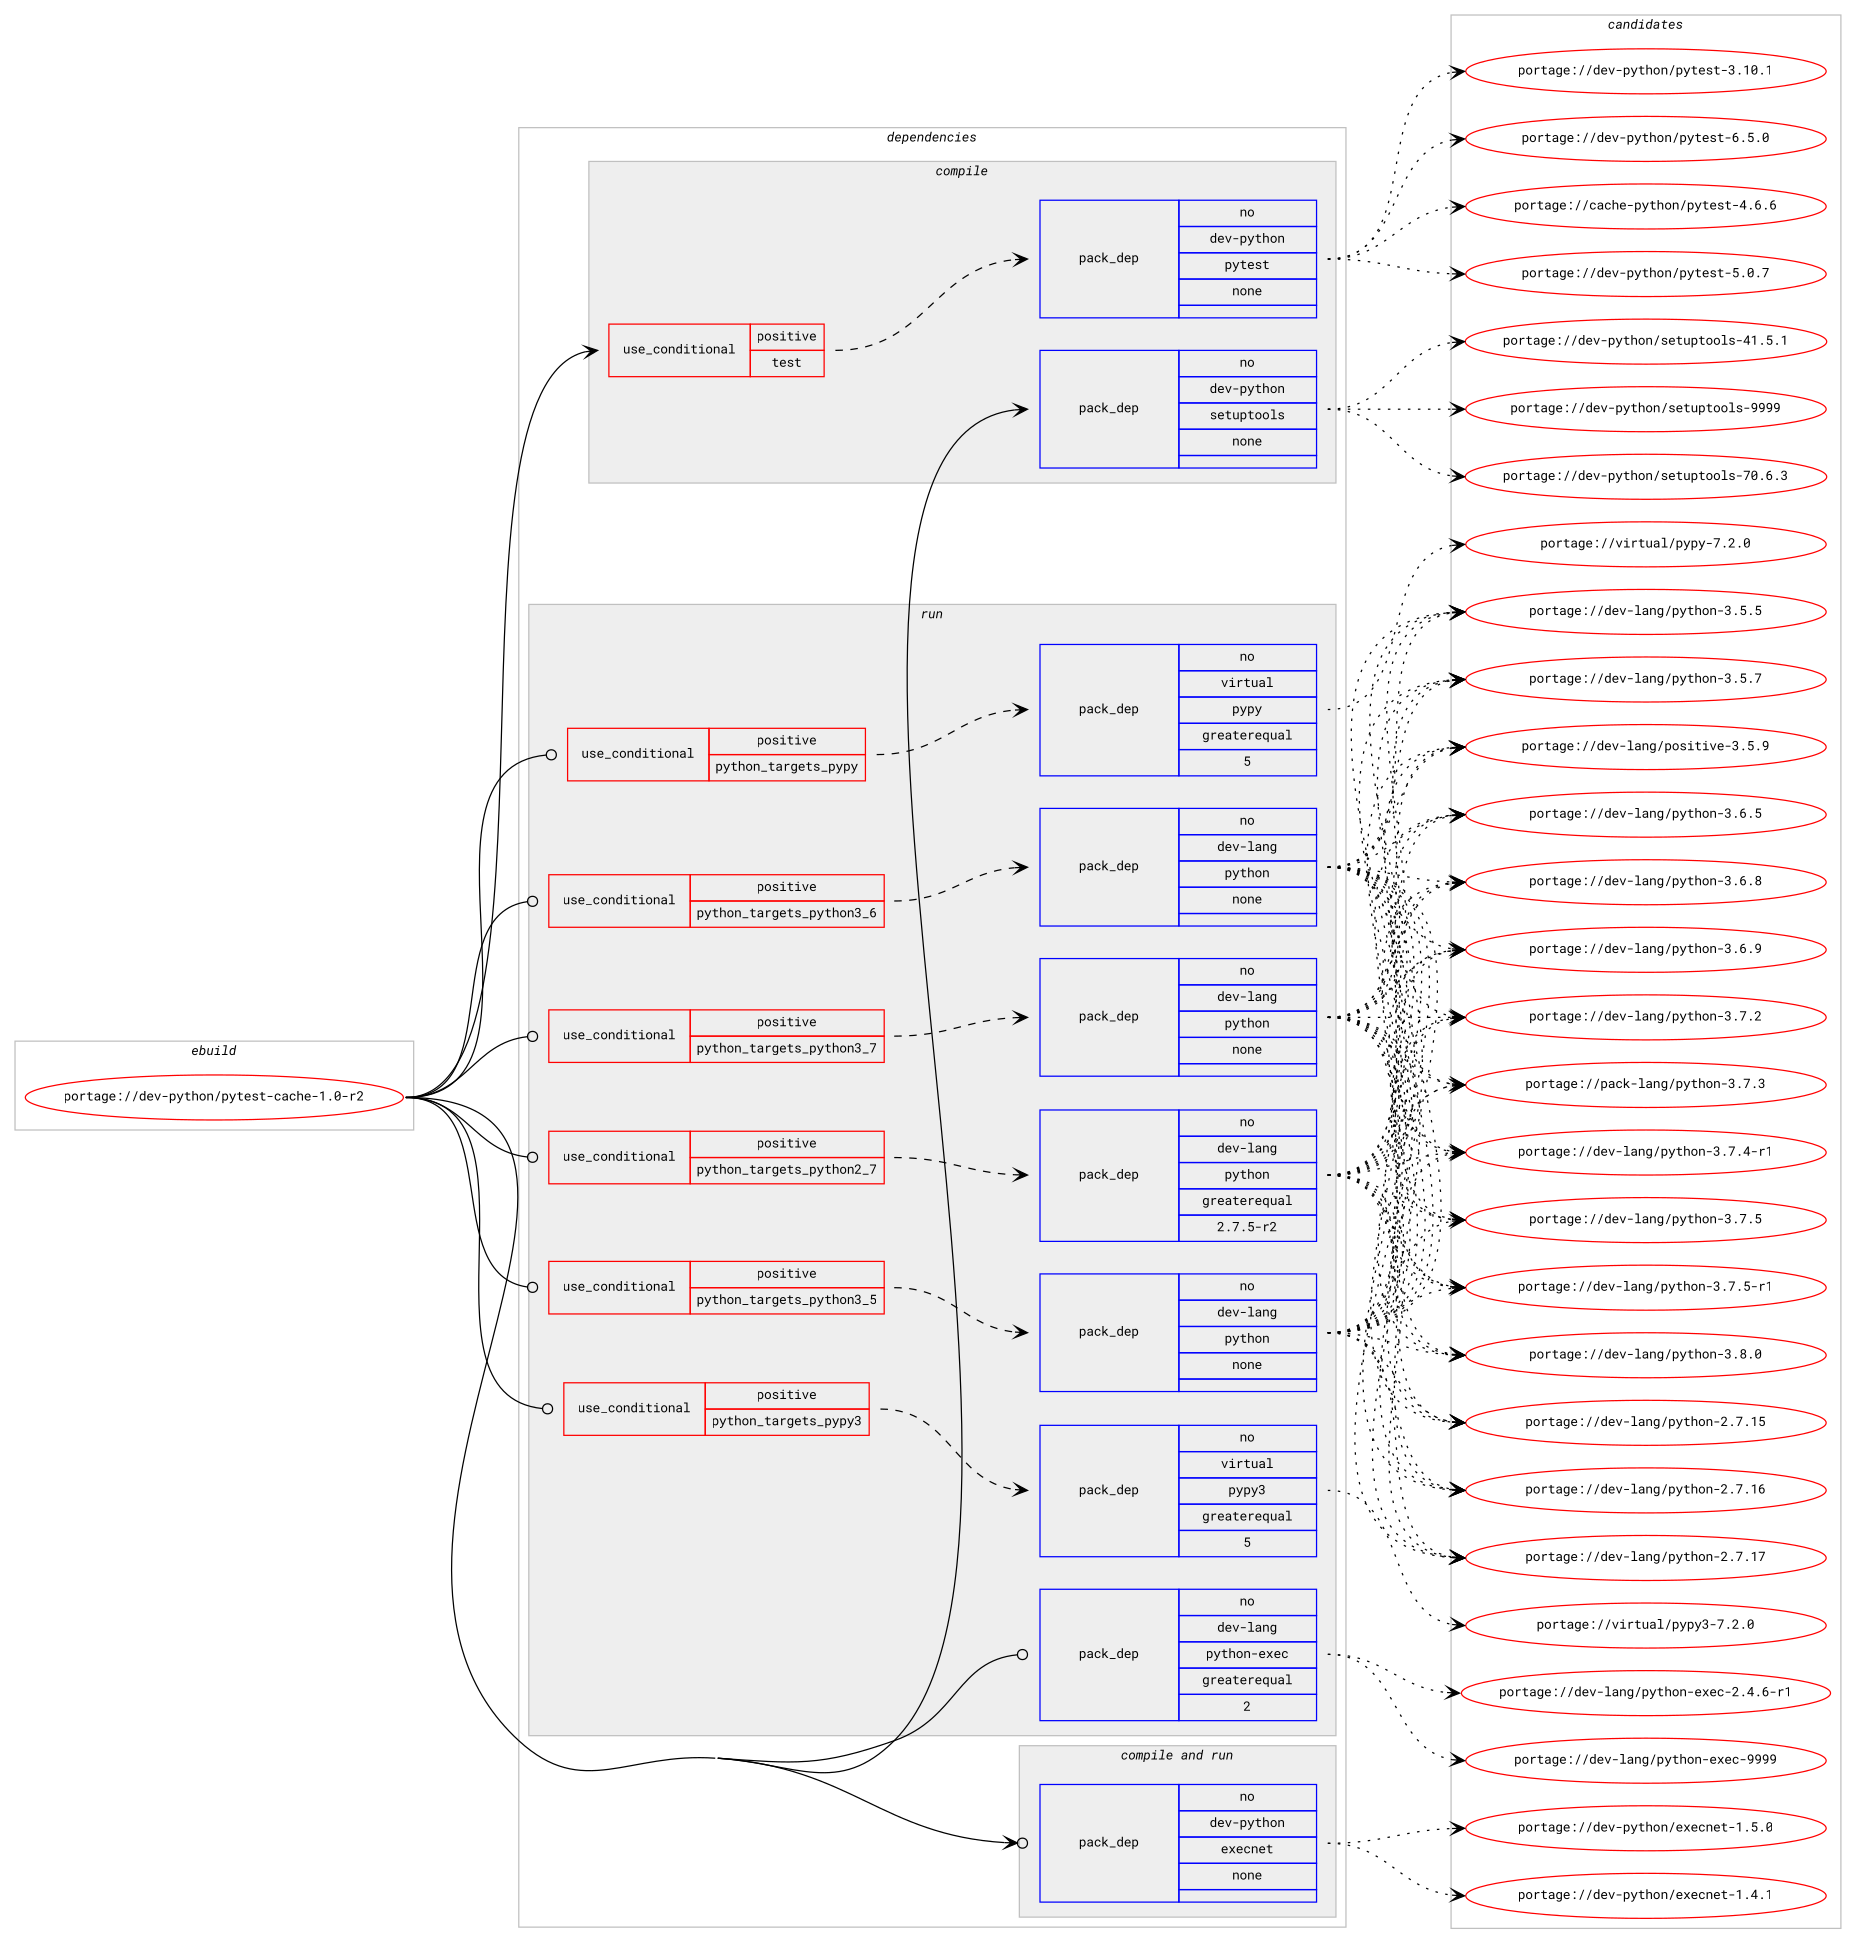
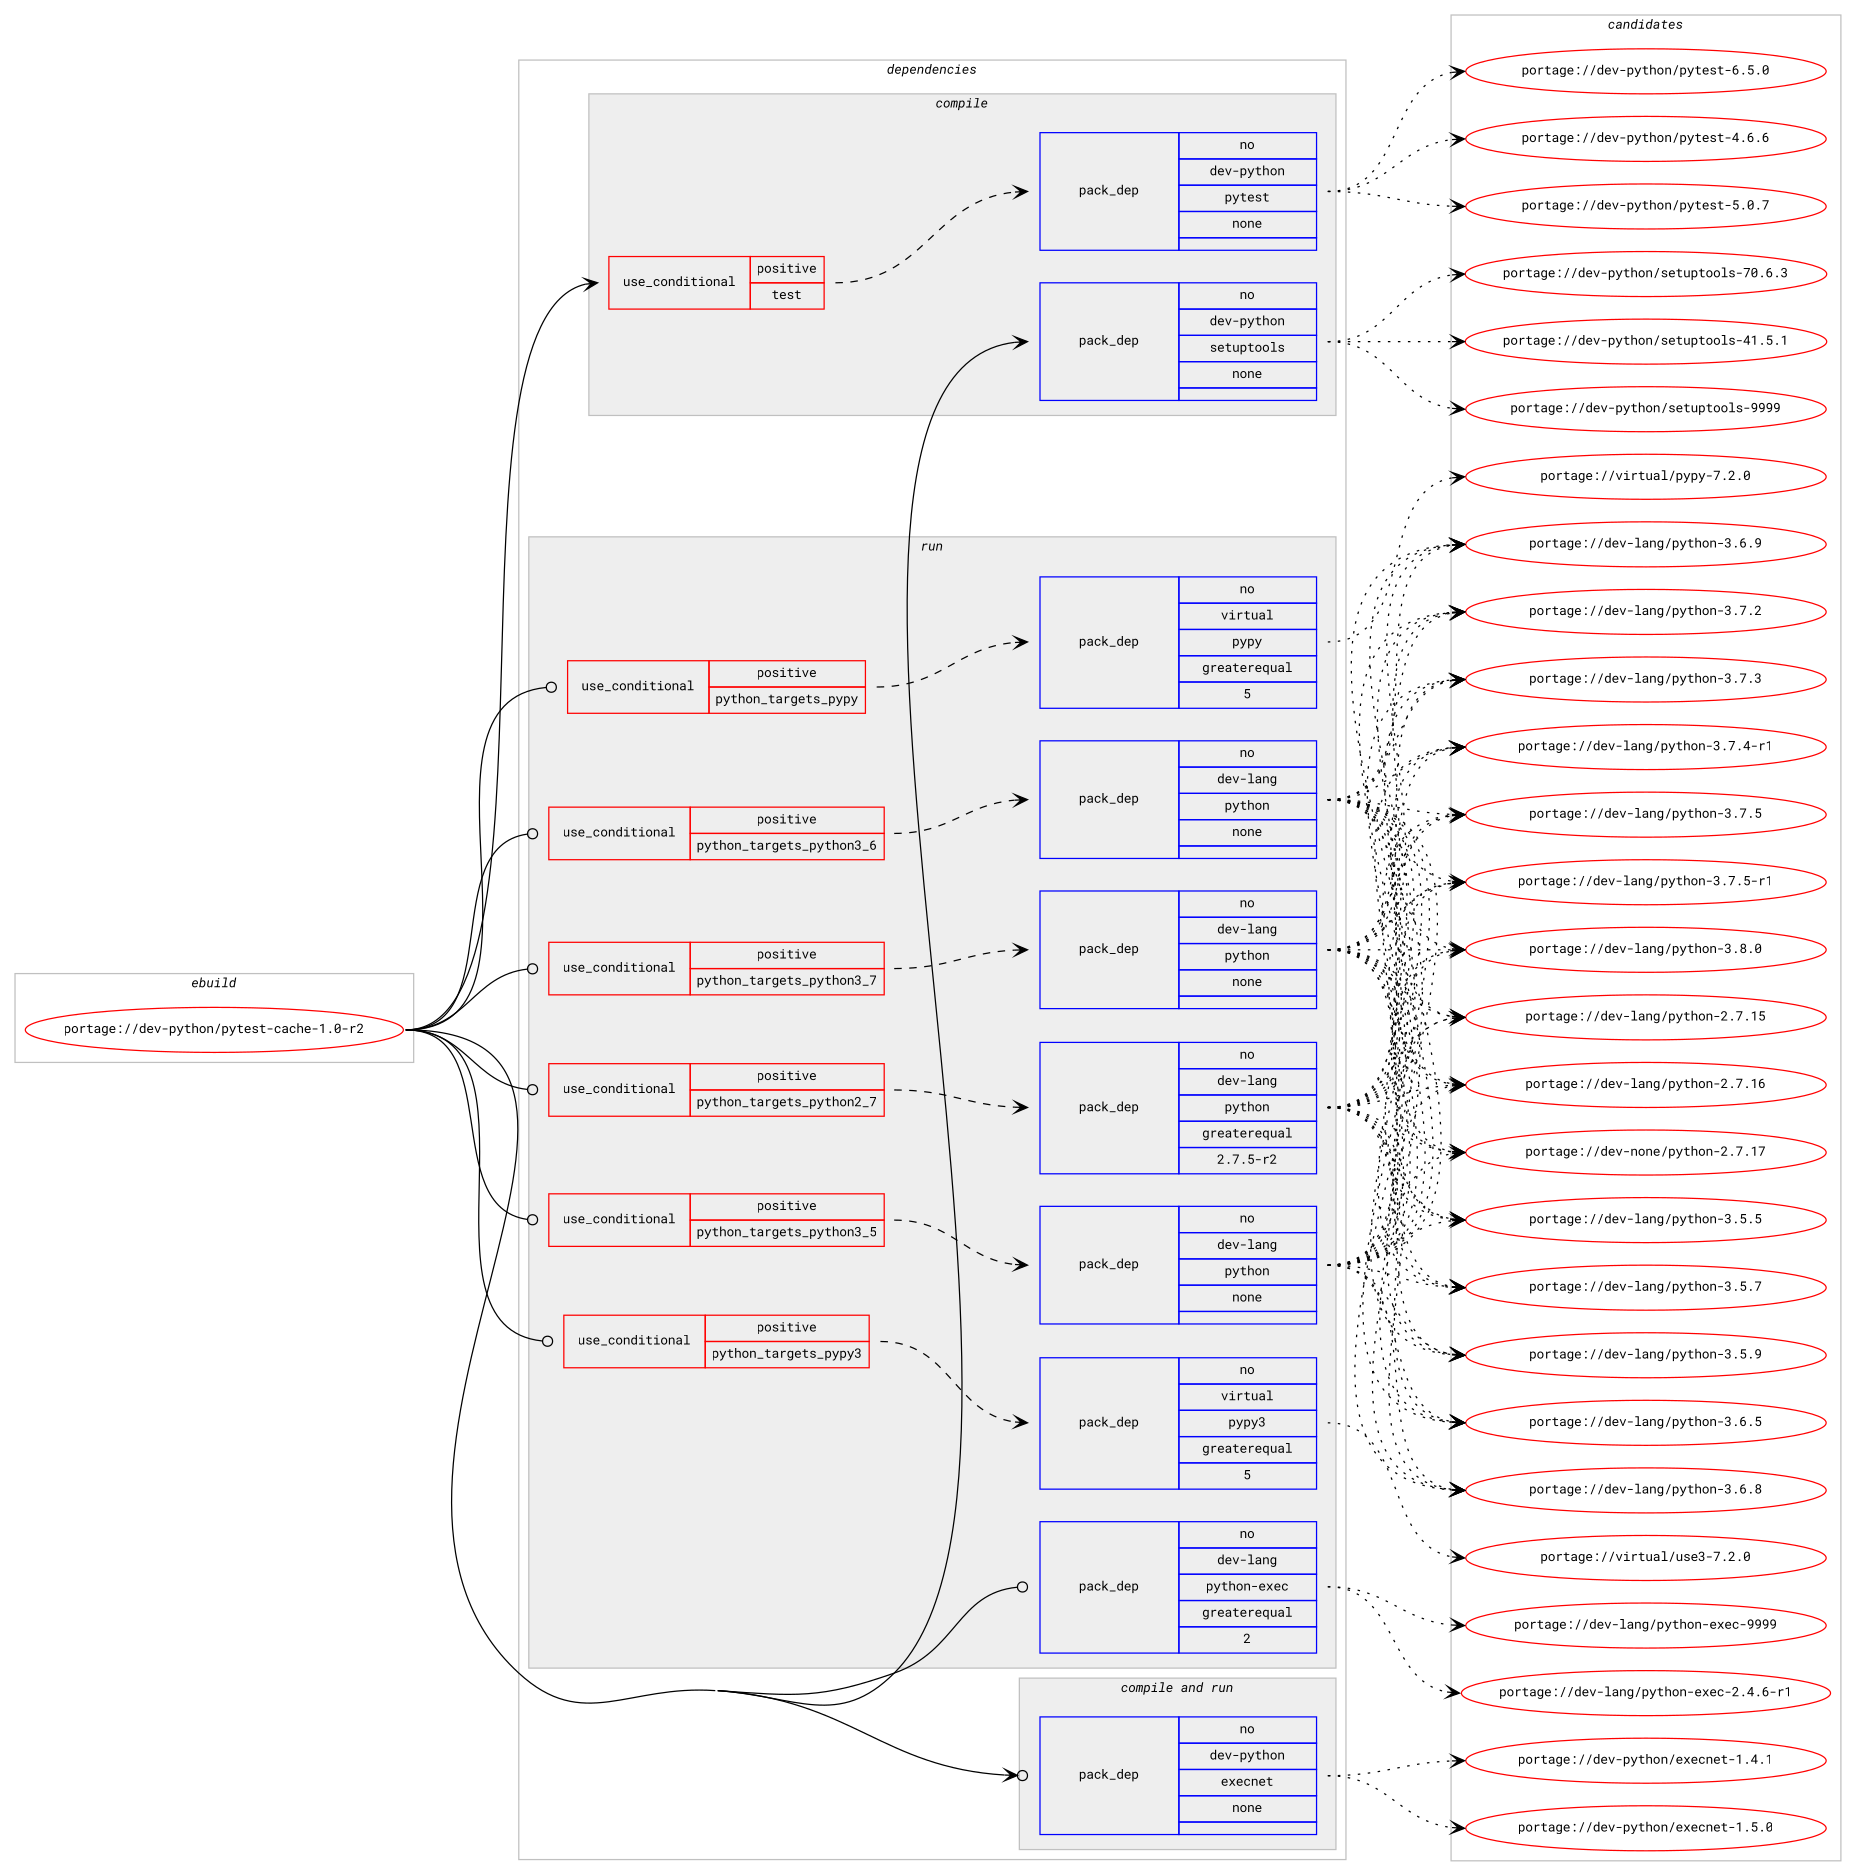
(1646, 71) -> none
(1646, 206) -> (1646, 139)
(1646, 747) -> (1646, 1355)
(1646, 1085) -> (1646, 680)
(1646, 1558) -> (1646, 1153)
(1646, 1626) -> (1646, 1558)
